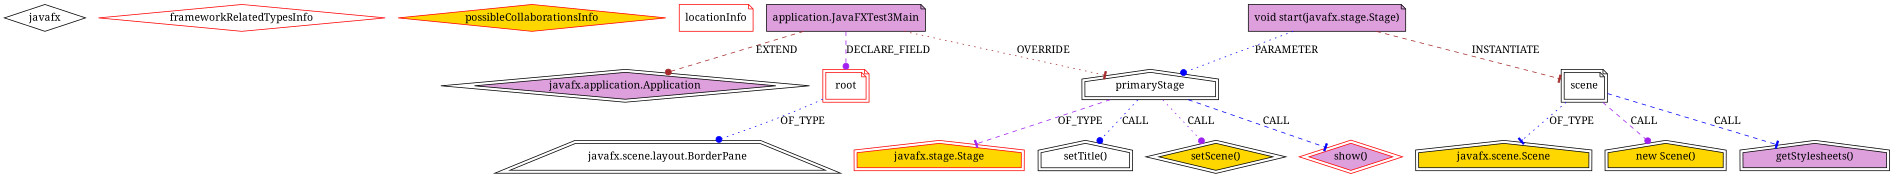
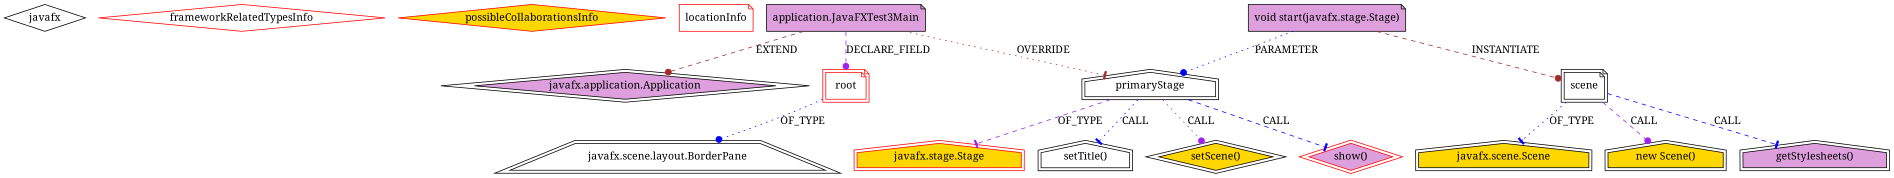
(1467, 55) -> (1466, 54)
(1120, 119) -> (1119, 120)
